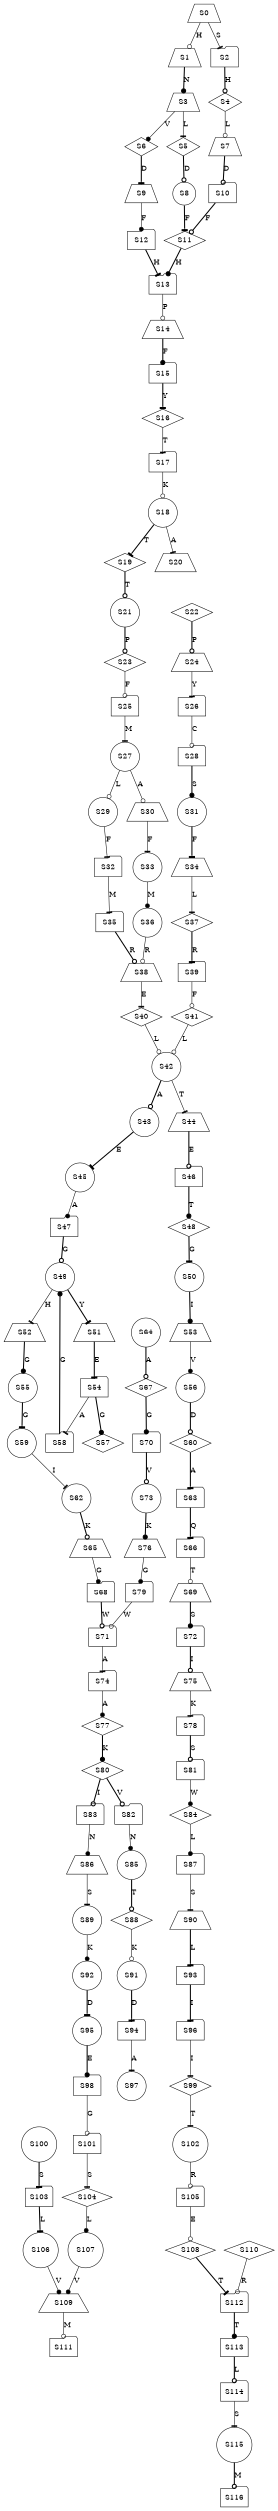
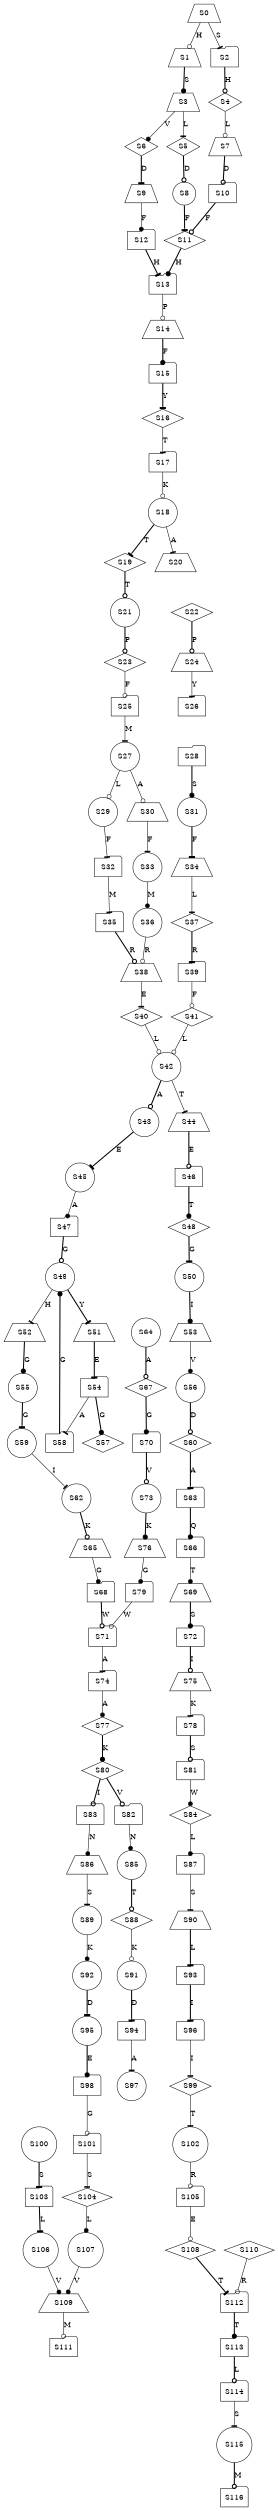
(187, 80) -> (187, 80)
(192, 730) -> none
(190, 1522) -> (190, 1522)
(190, 1568) -> (190, 1568)
